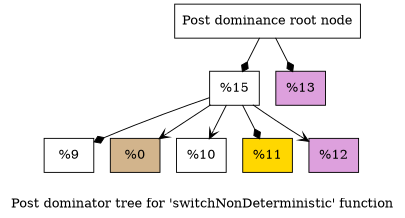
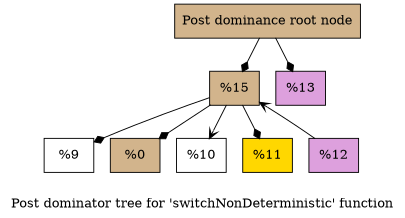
(268, 21) -> (268, 21)
(234, 88) -> (234, 88)
(189, 119) -> (189, 119)
(277, 121) -> (291, 123)
